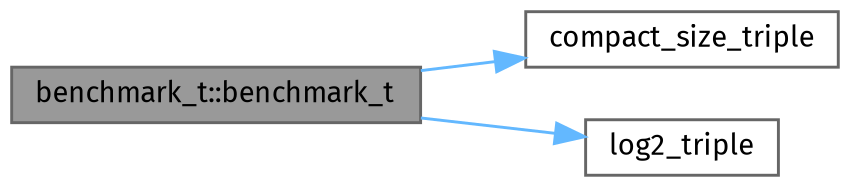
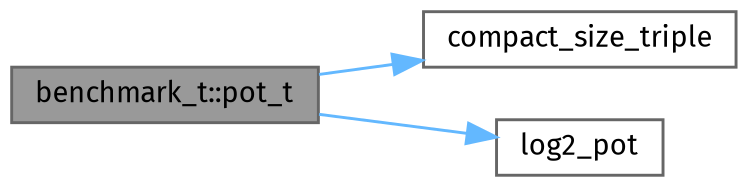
(216, 95) -> (165, 95)
(682, 148) -> (580, 148)
